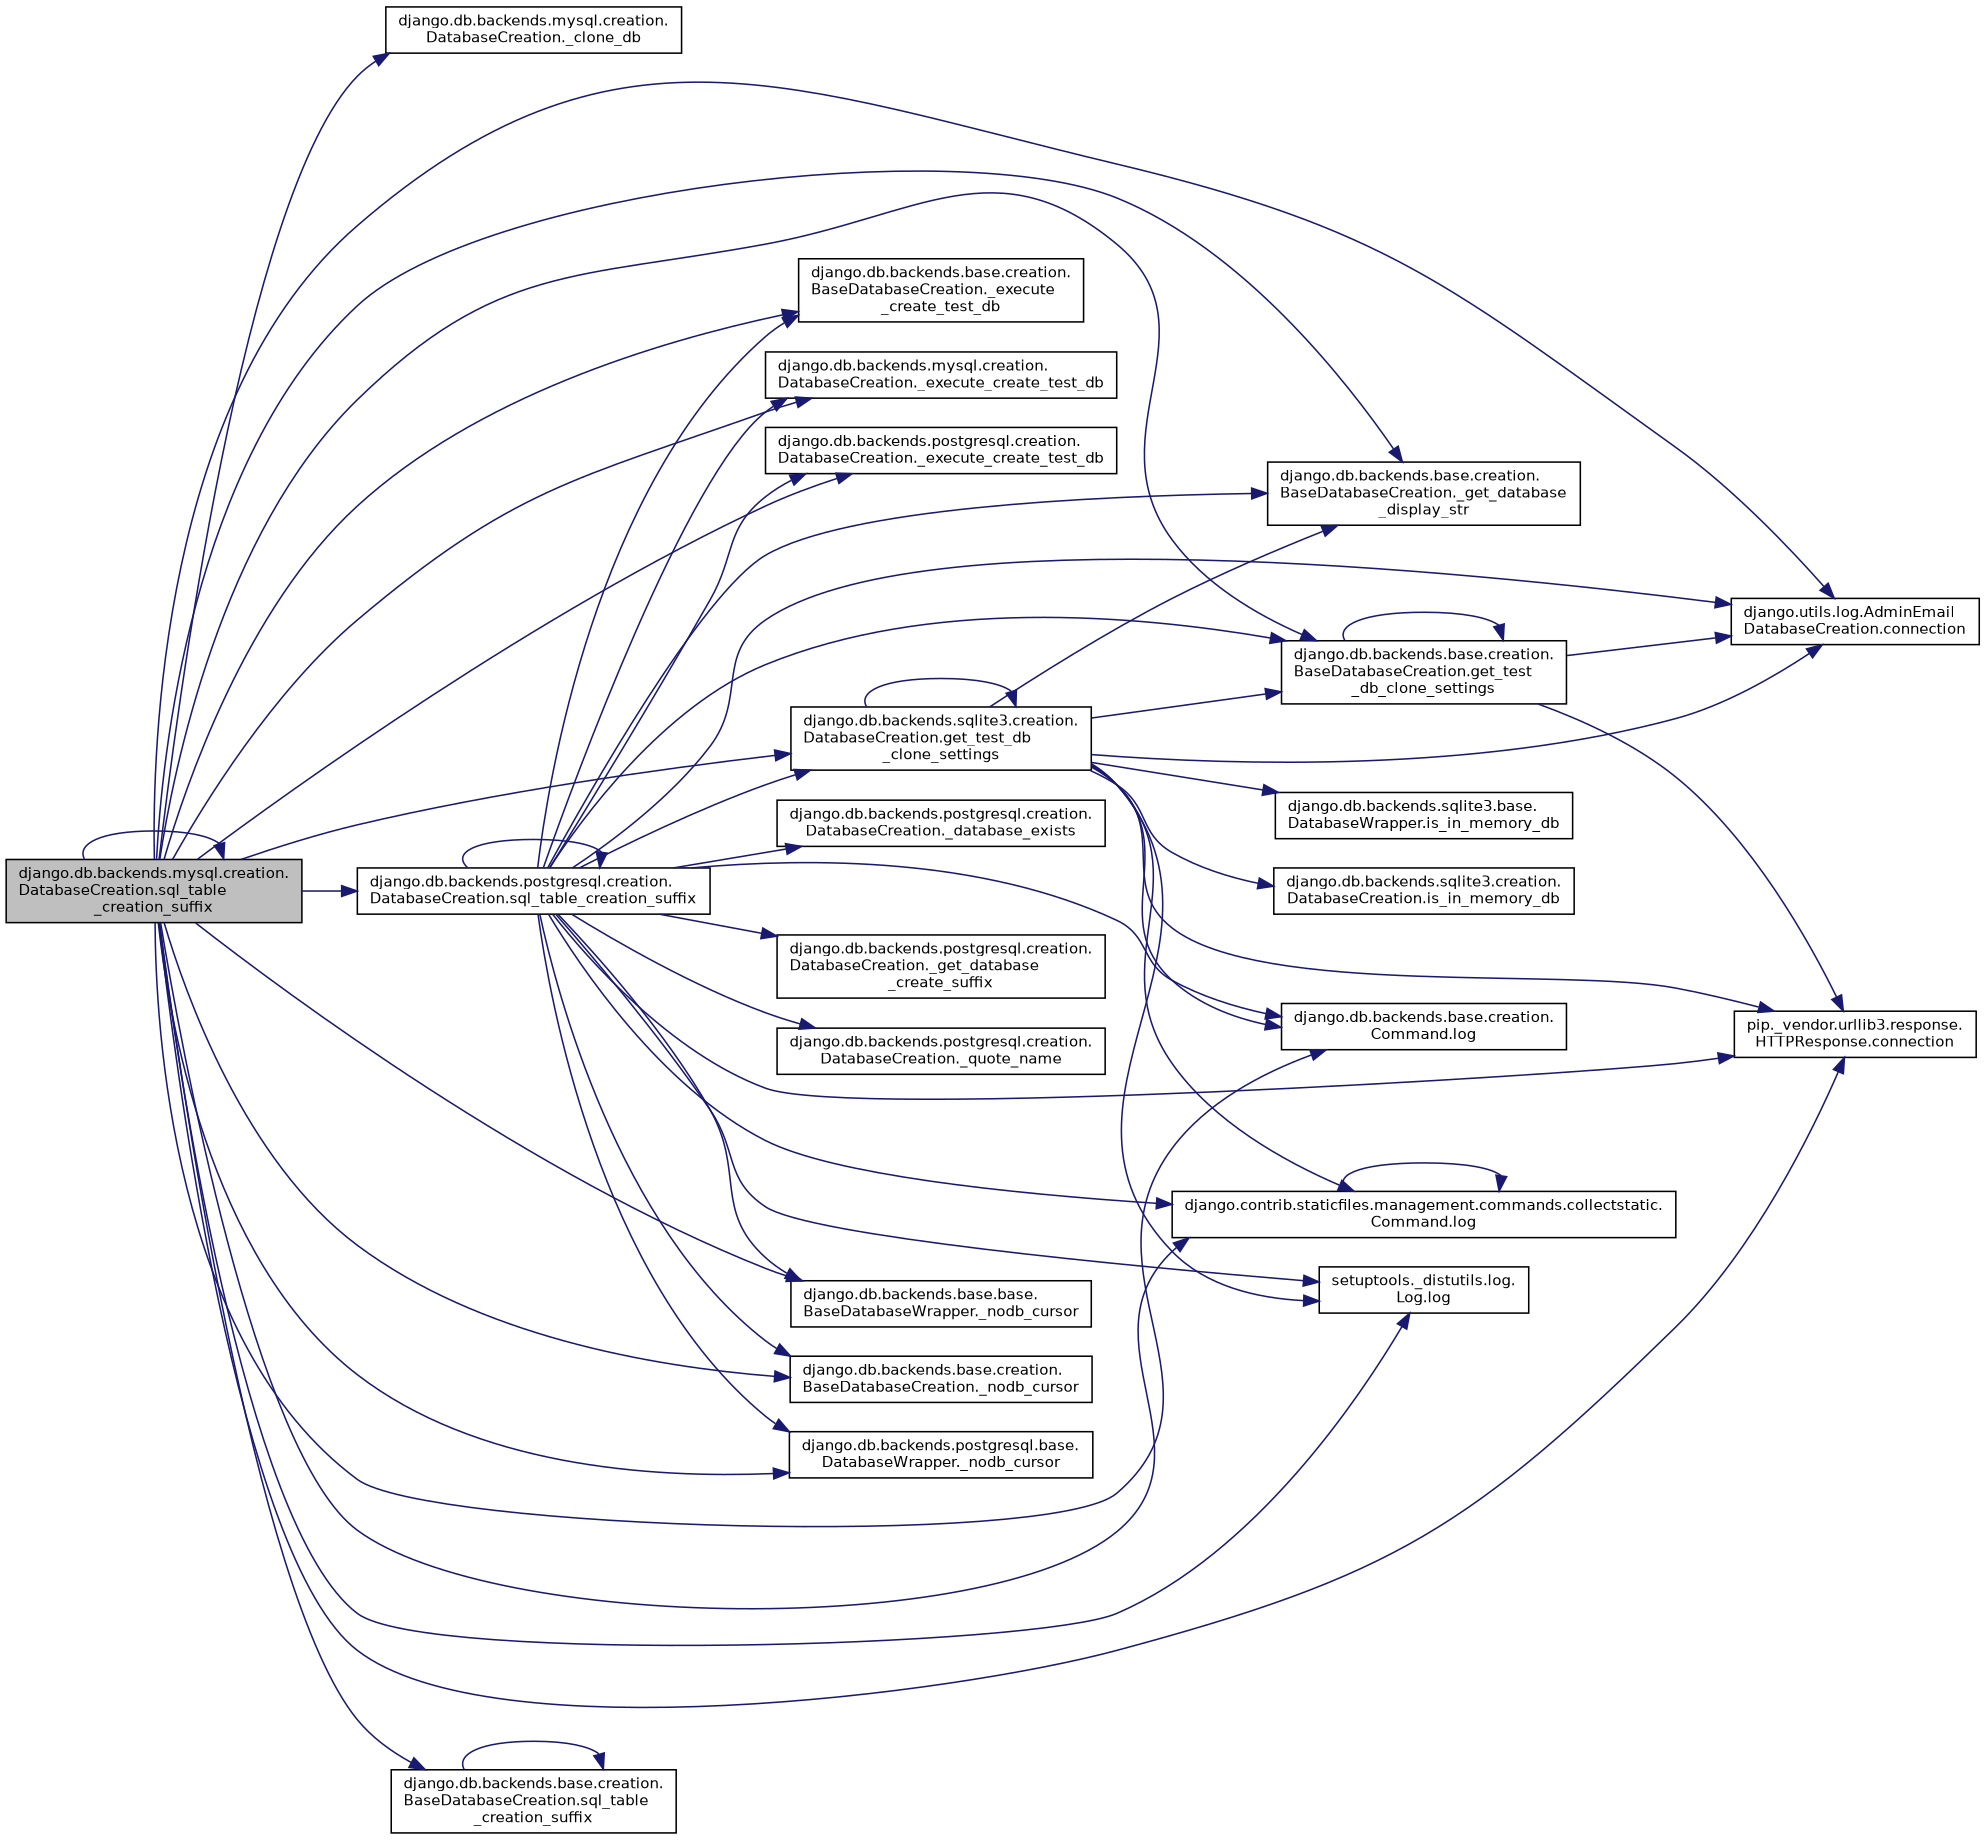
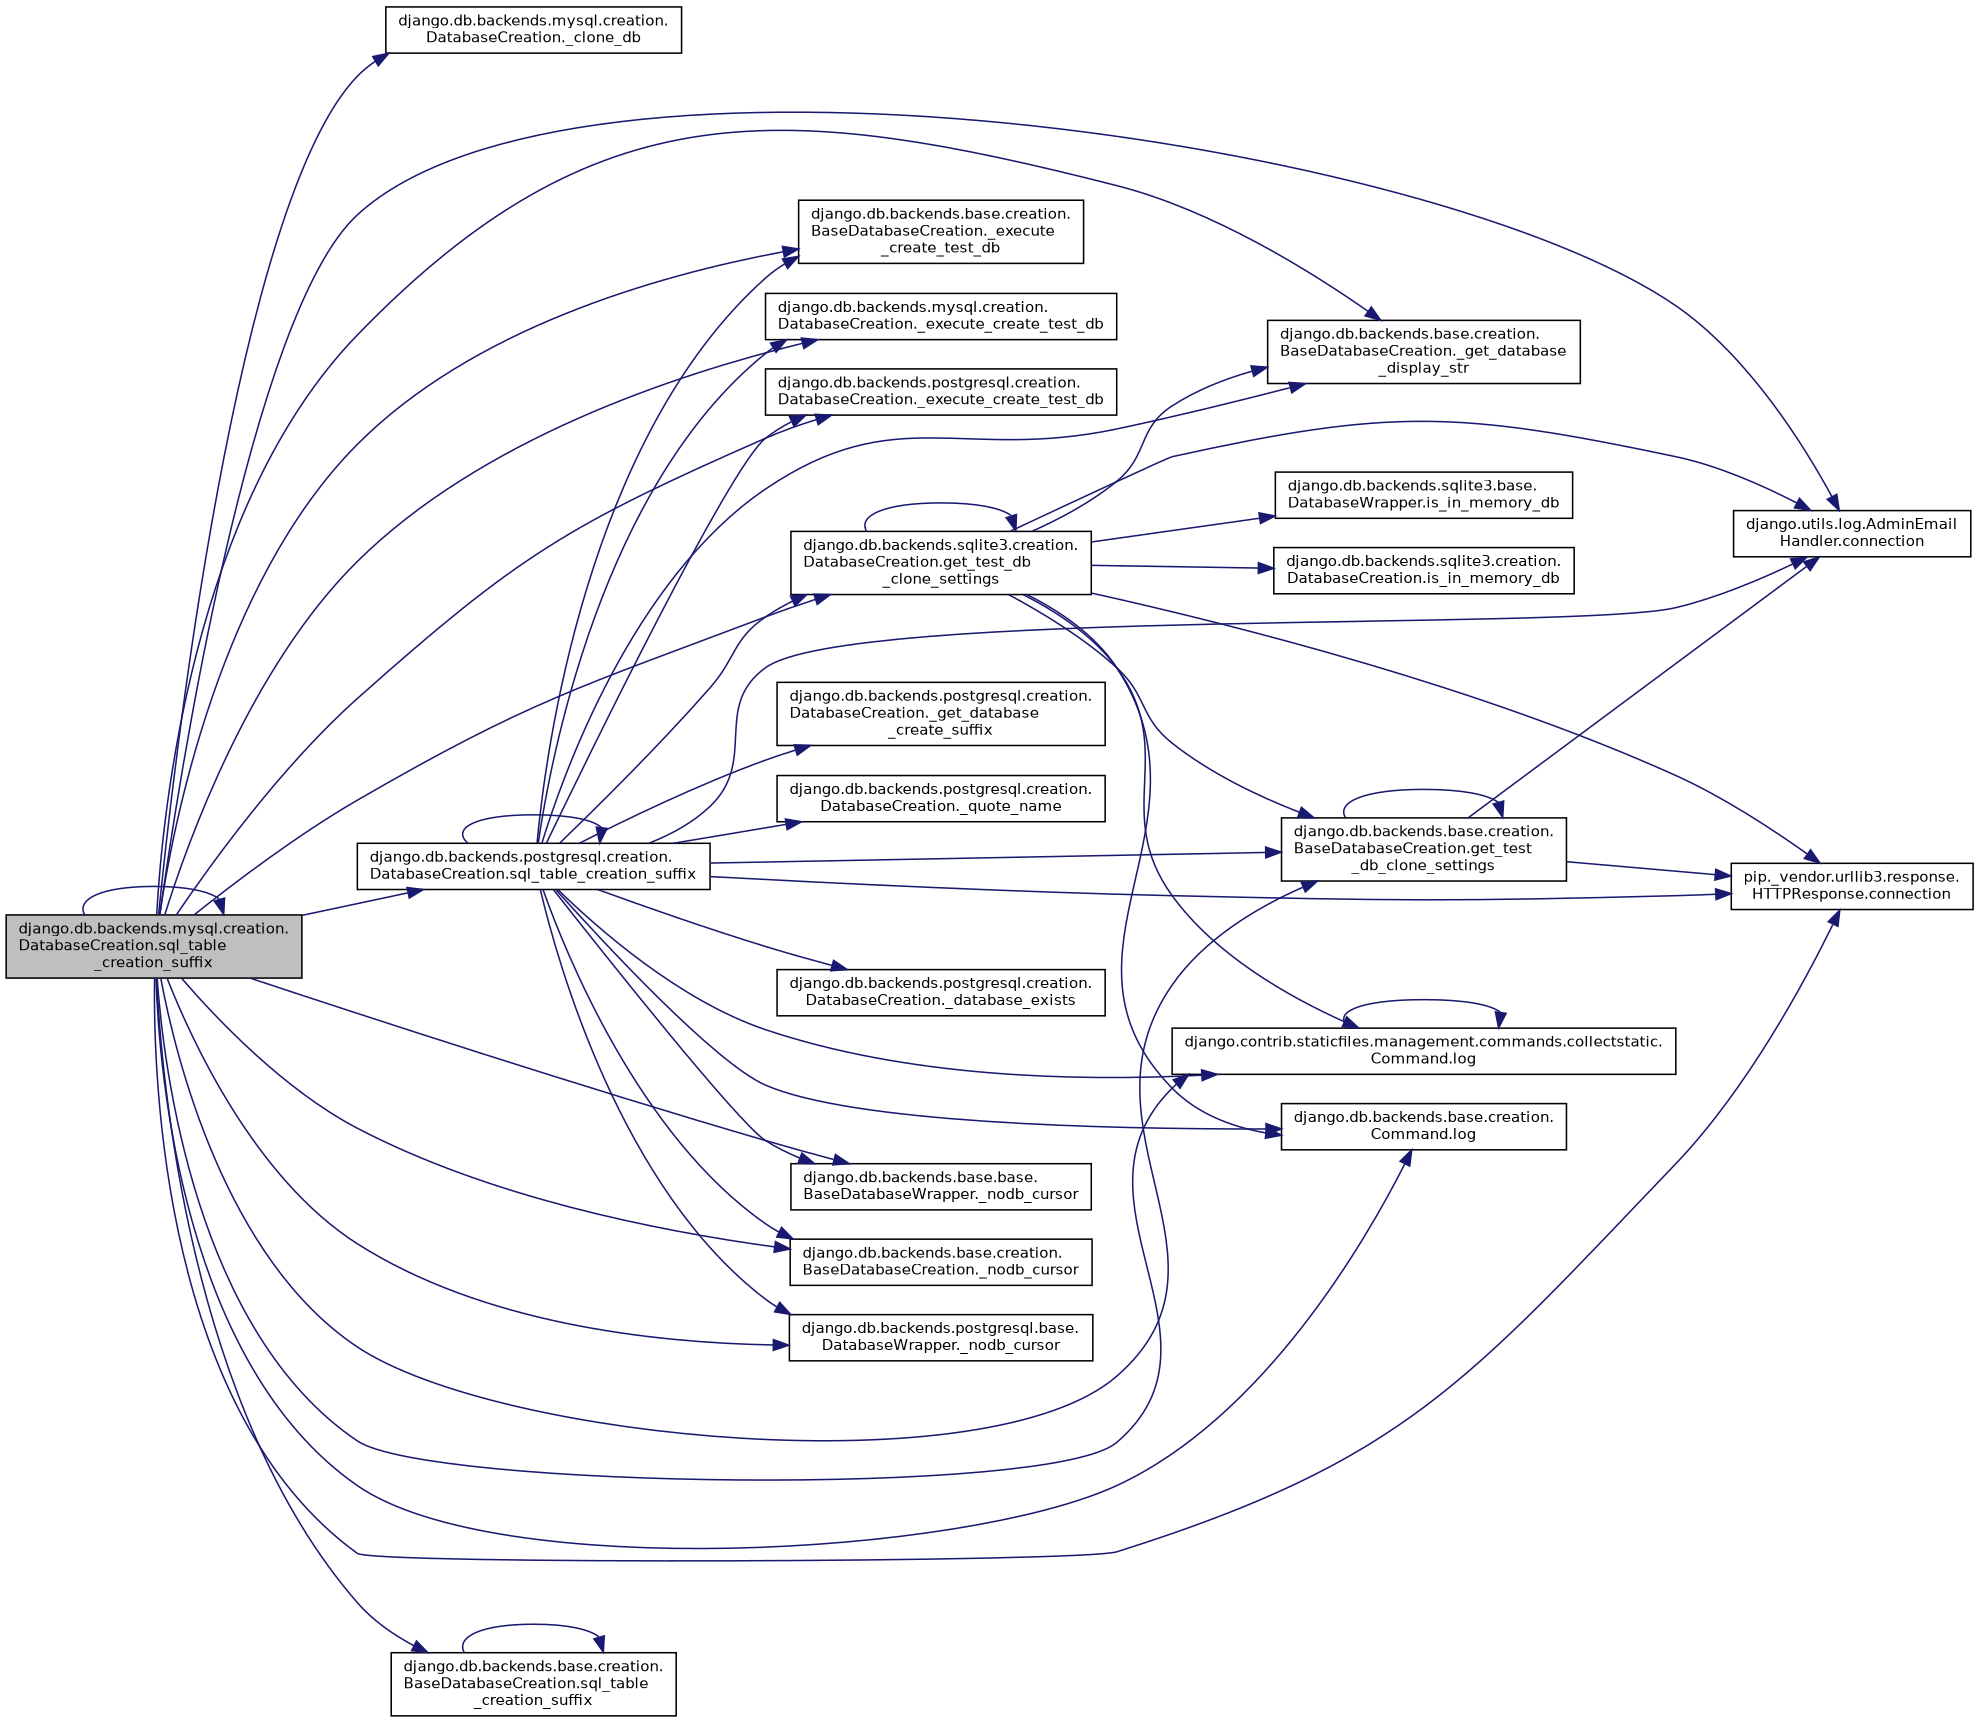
(1855, 622) -> (1852, 534)
(1424, 1290) -> none
